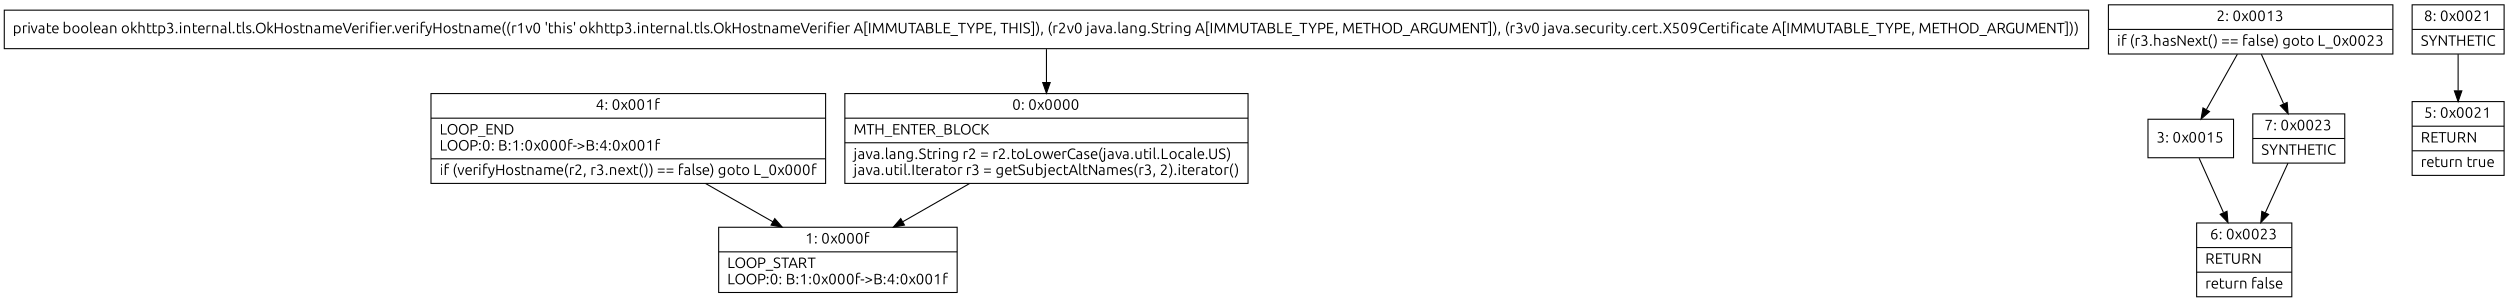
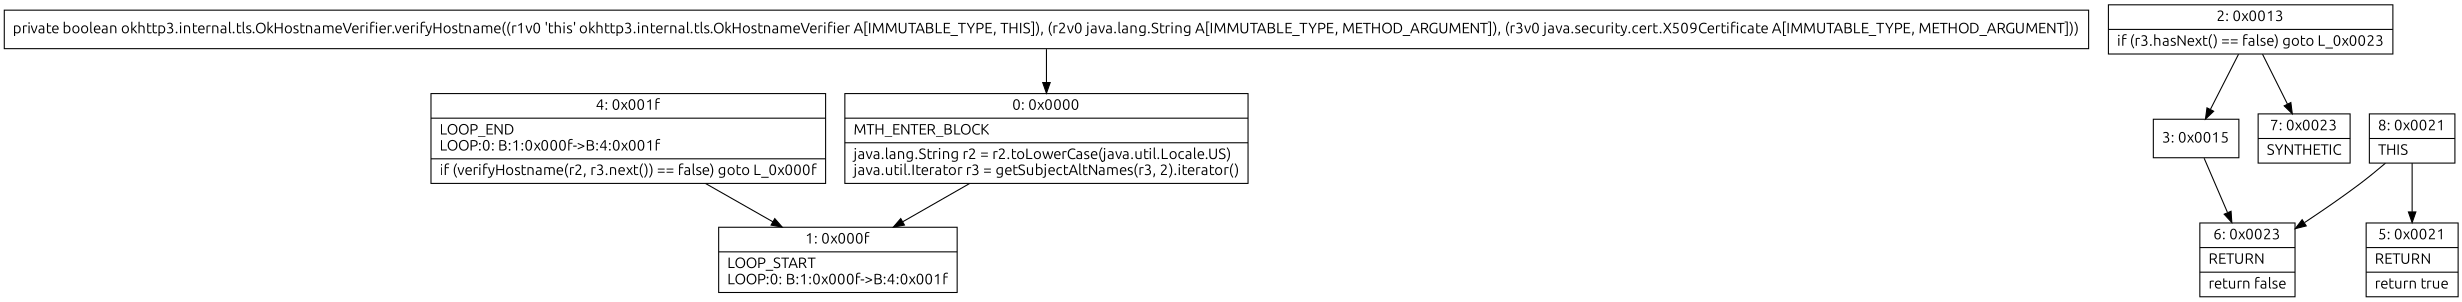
(2458, 41) -> (2393, 150)
(2277, 188) -> (2346, 194)
